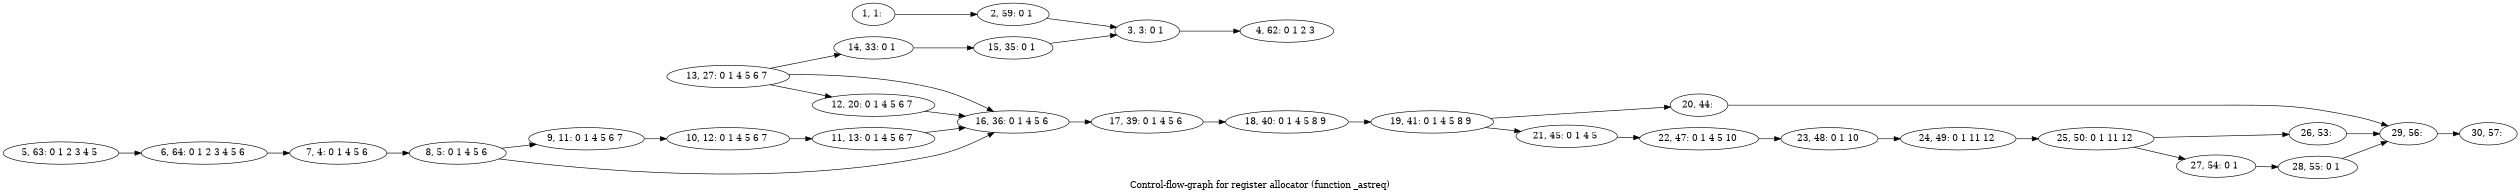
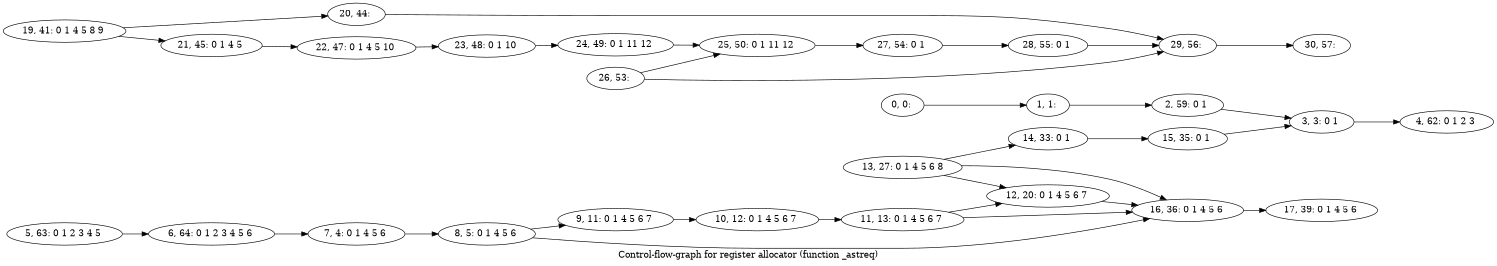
(728, 77) -> (903, 167)
none -> (903, 105)
(1287, 122) -> none
(2218, 136) -> (677, 64)
none -> (972, 208)
